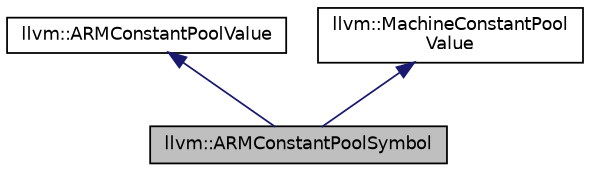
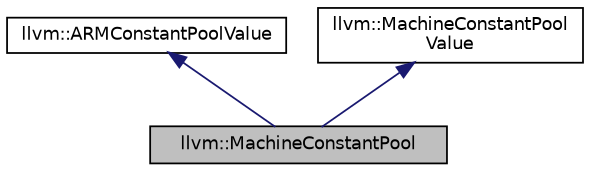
(299, 145) -> (299, 145)
